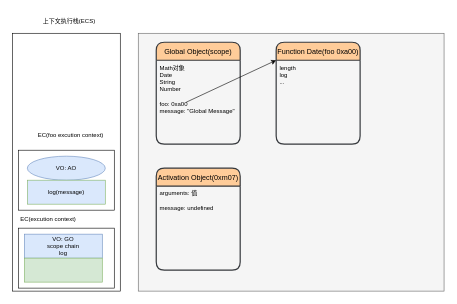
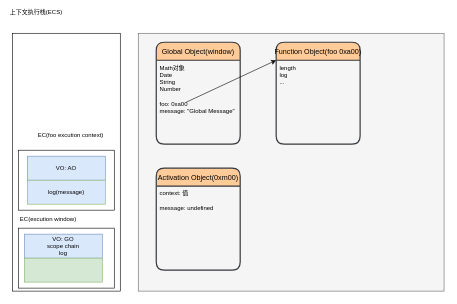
(69, 21) -> (36, 12)
(198, 52) -> (198, 52)
(318, 52) -> (318, 52)
(66, 168) -> (66, 168)
(198, 178) -> (198, 178)
(180, 194) -> (176, 194)
(48, 219) -> (48, 219)
